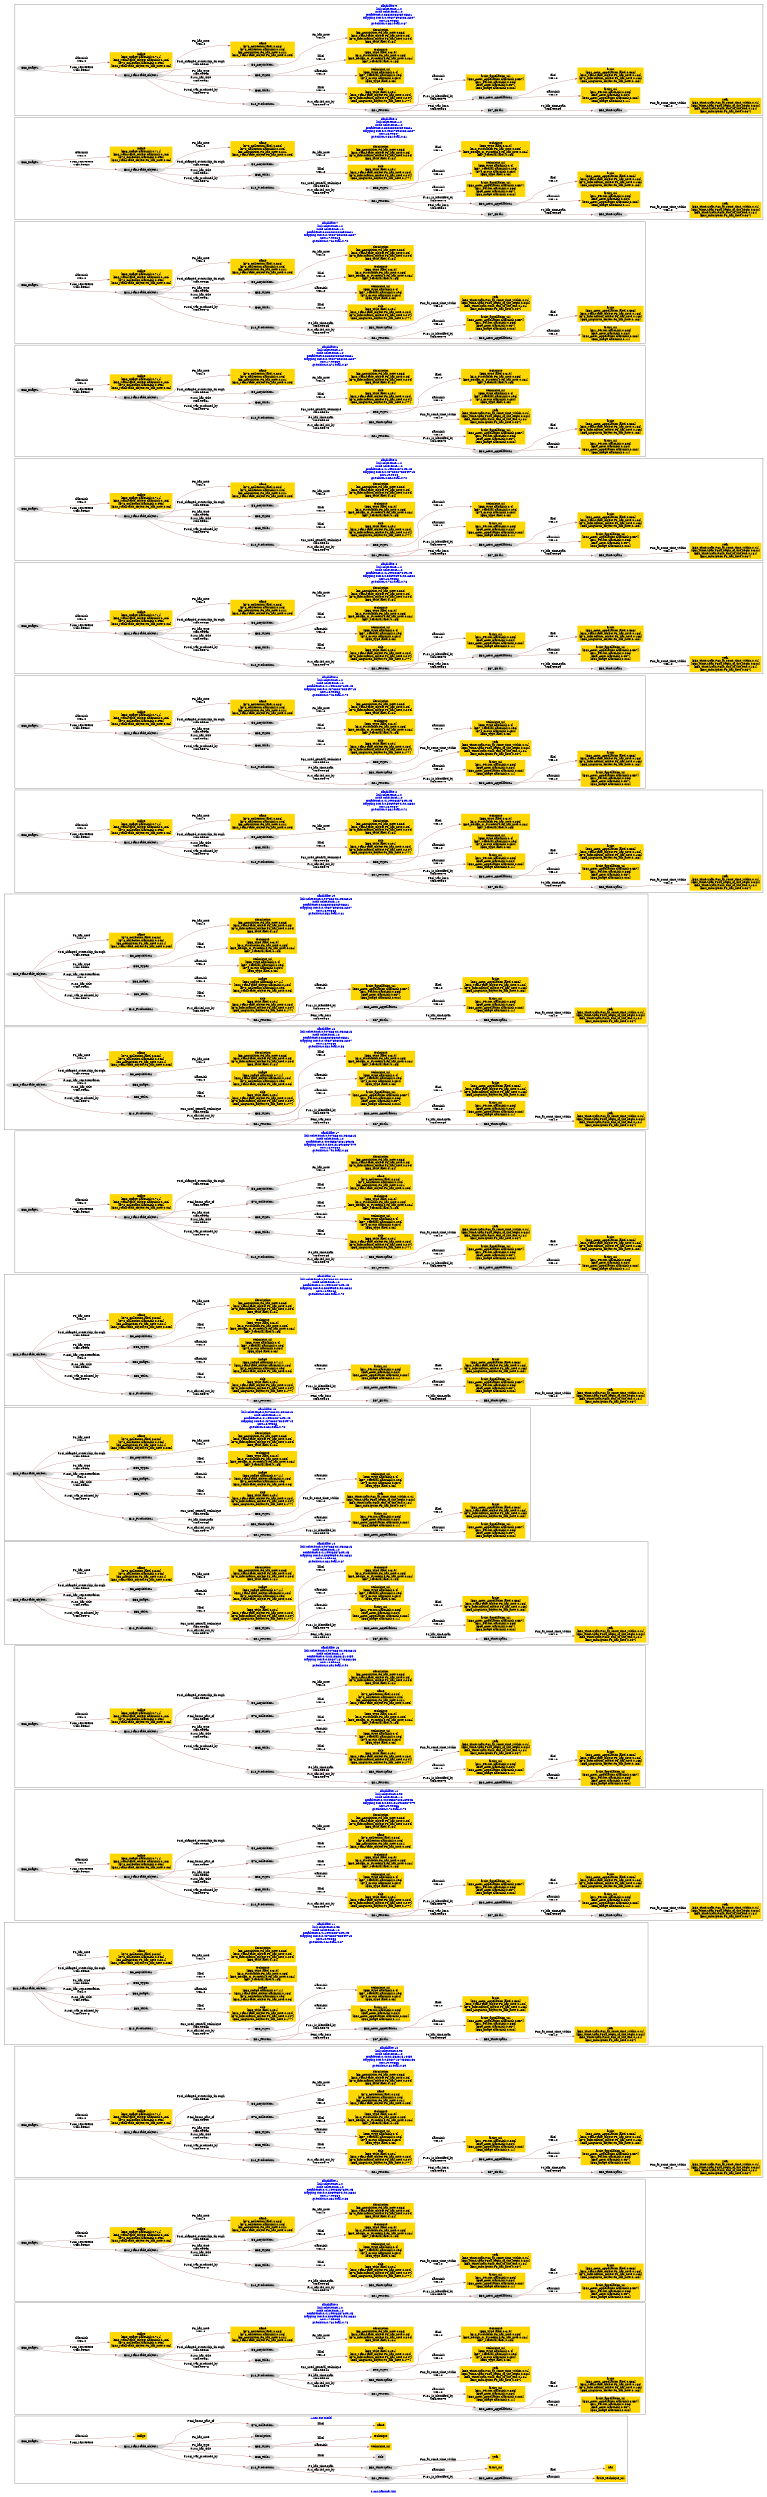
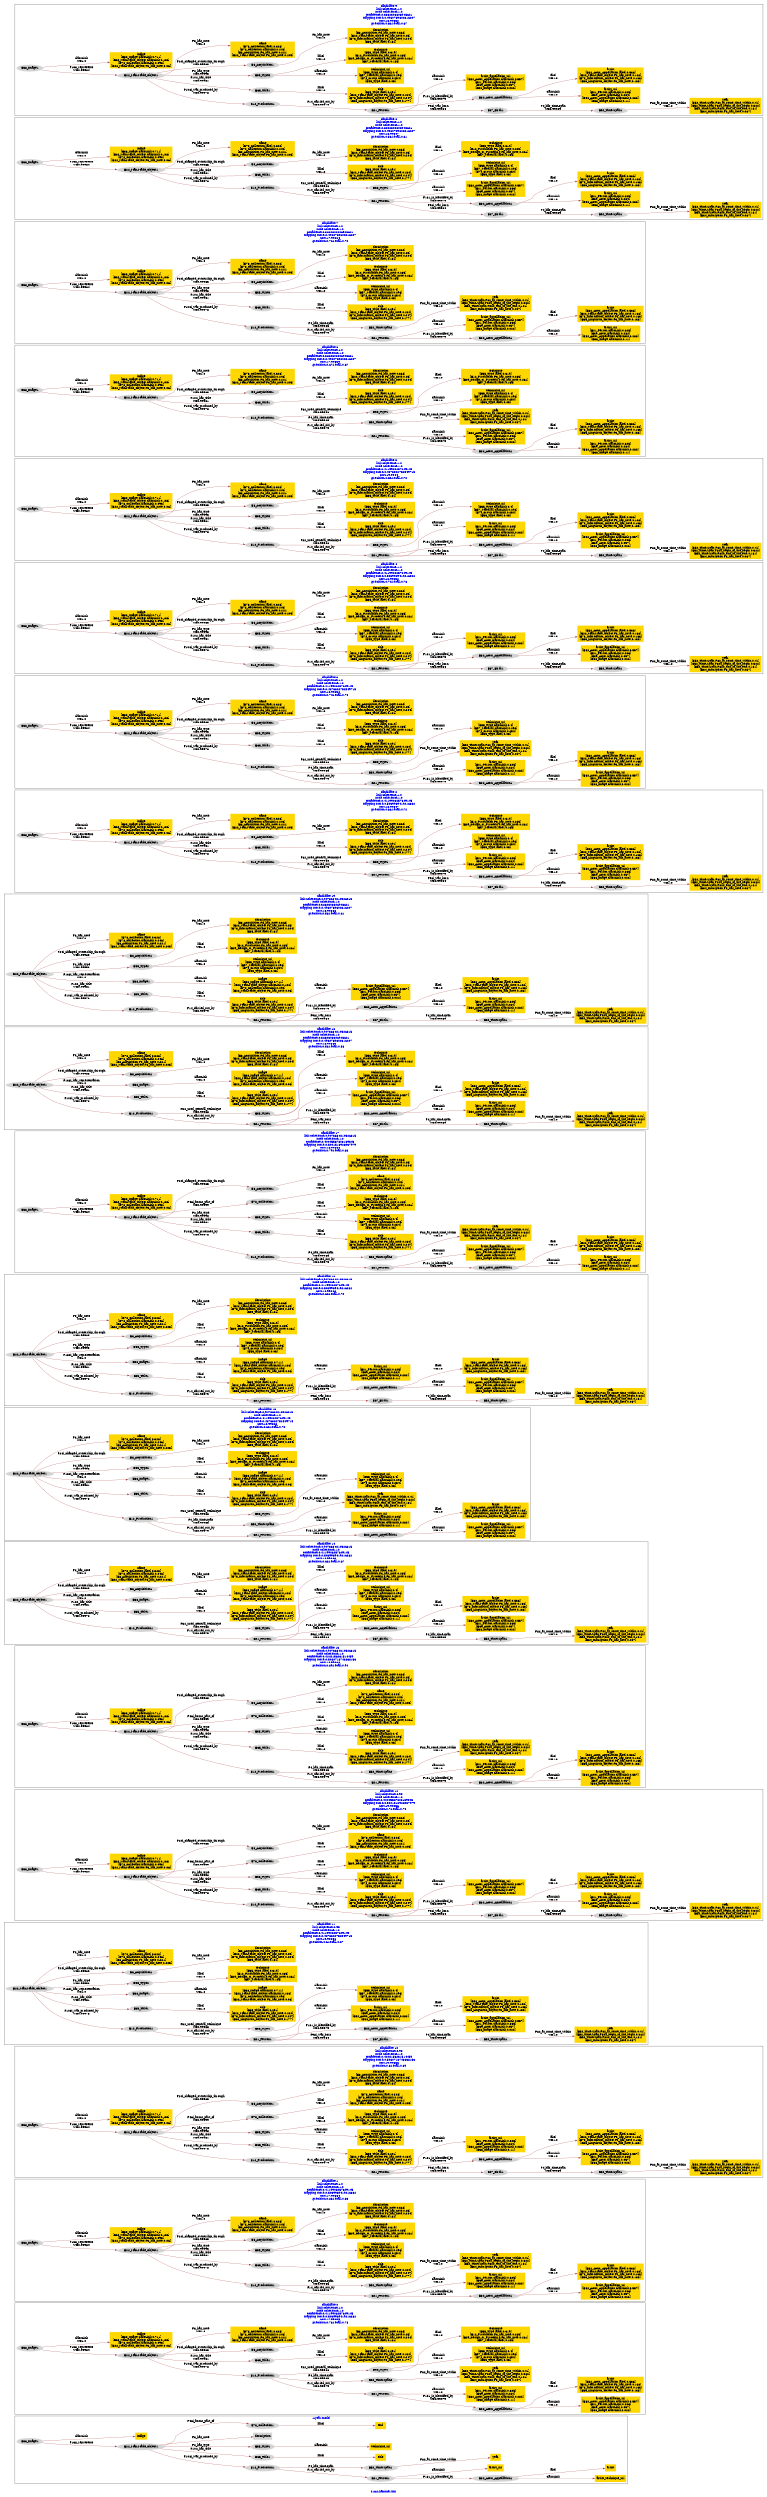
(321, 2418) -> (321, 2418)
(381, 2426) -> (381, 2426)
(381, 2436) -> none
(381, 2457) -> (381, 2457)
(611, 2468) -> (611, 2468)
